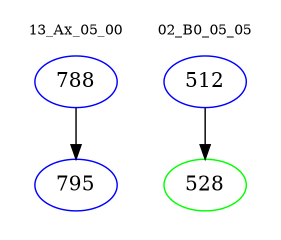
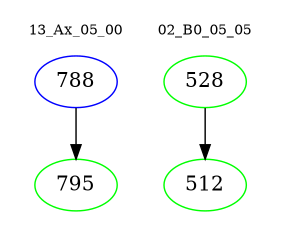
(205, 82) -> (205, 185)
(205, 126) -> (205, 126)
(76, 185) -> (76, 185)
